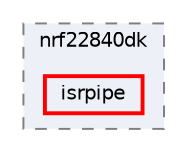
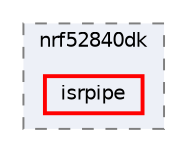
(94, 42) -> (94, 42)
